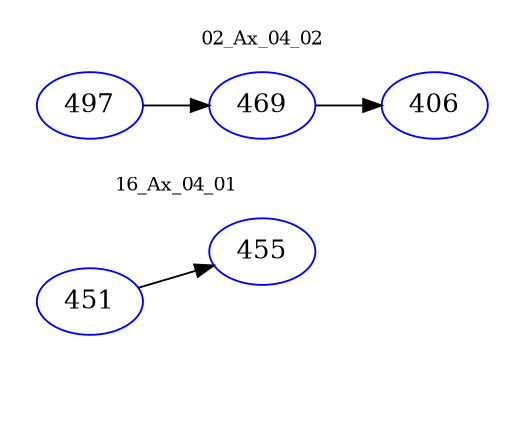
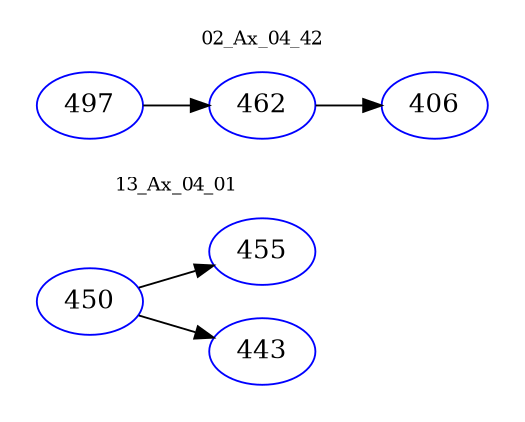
(262, 40) -> (262, 40)
(262, 105) -> (262, 105)
(176, 186) -> (176, 186)
(90, 302) -> (90, 302)
none -> (262, 352)
